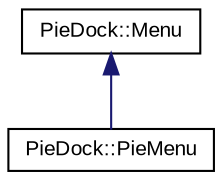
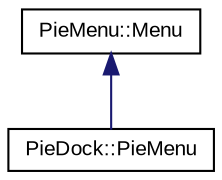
(111, 31) -> (111, 31)
